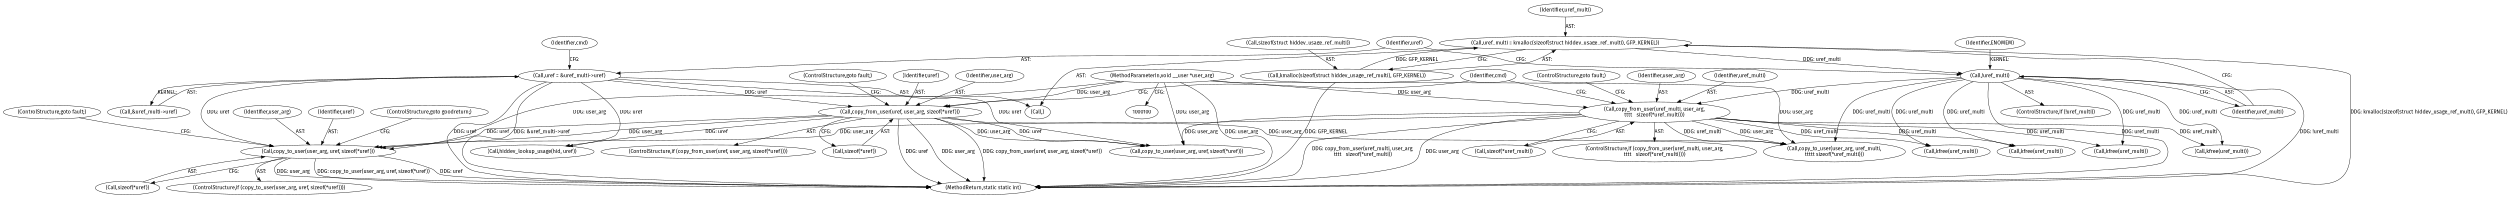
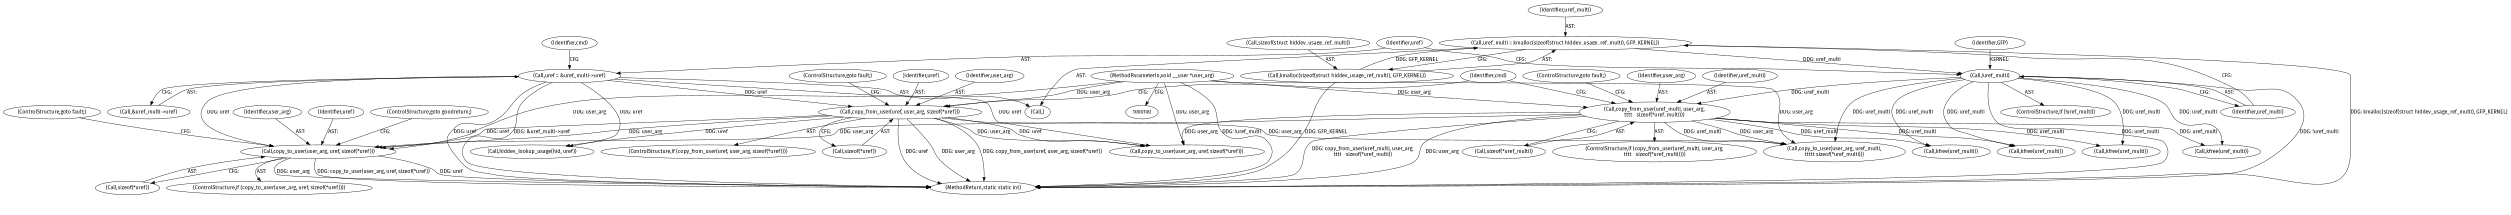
(1990, 43) -> (1990, 43)
(168, 92) -> (168, 92)
(1242, 132) -> (1242, 132)
